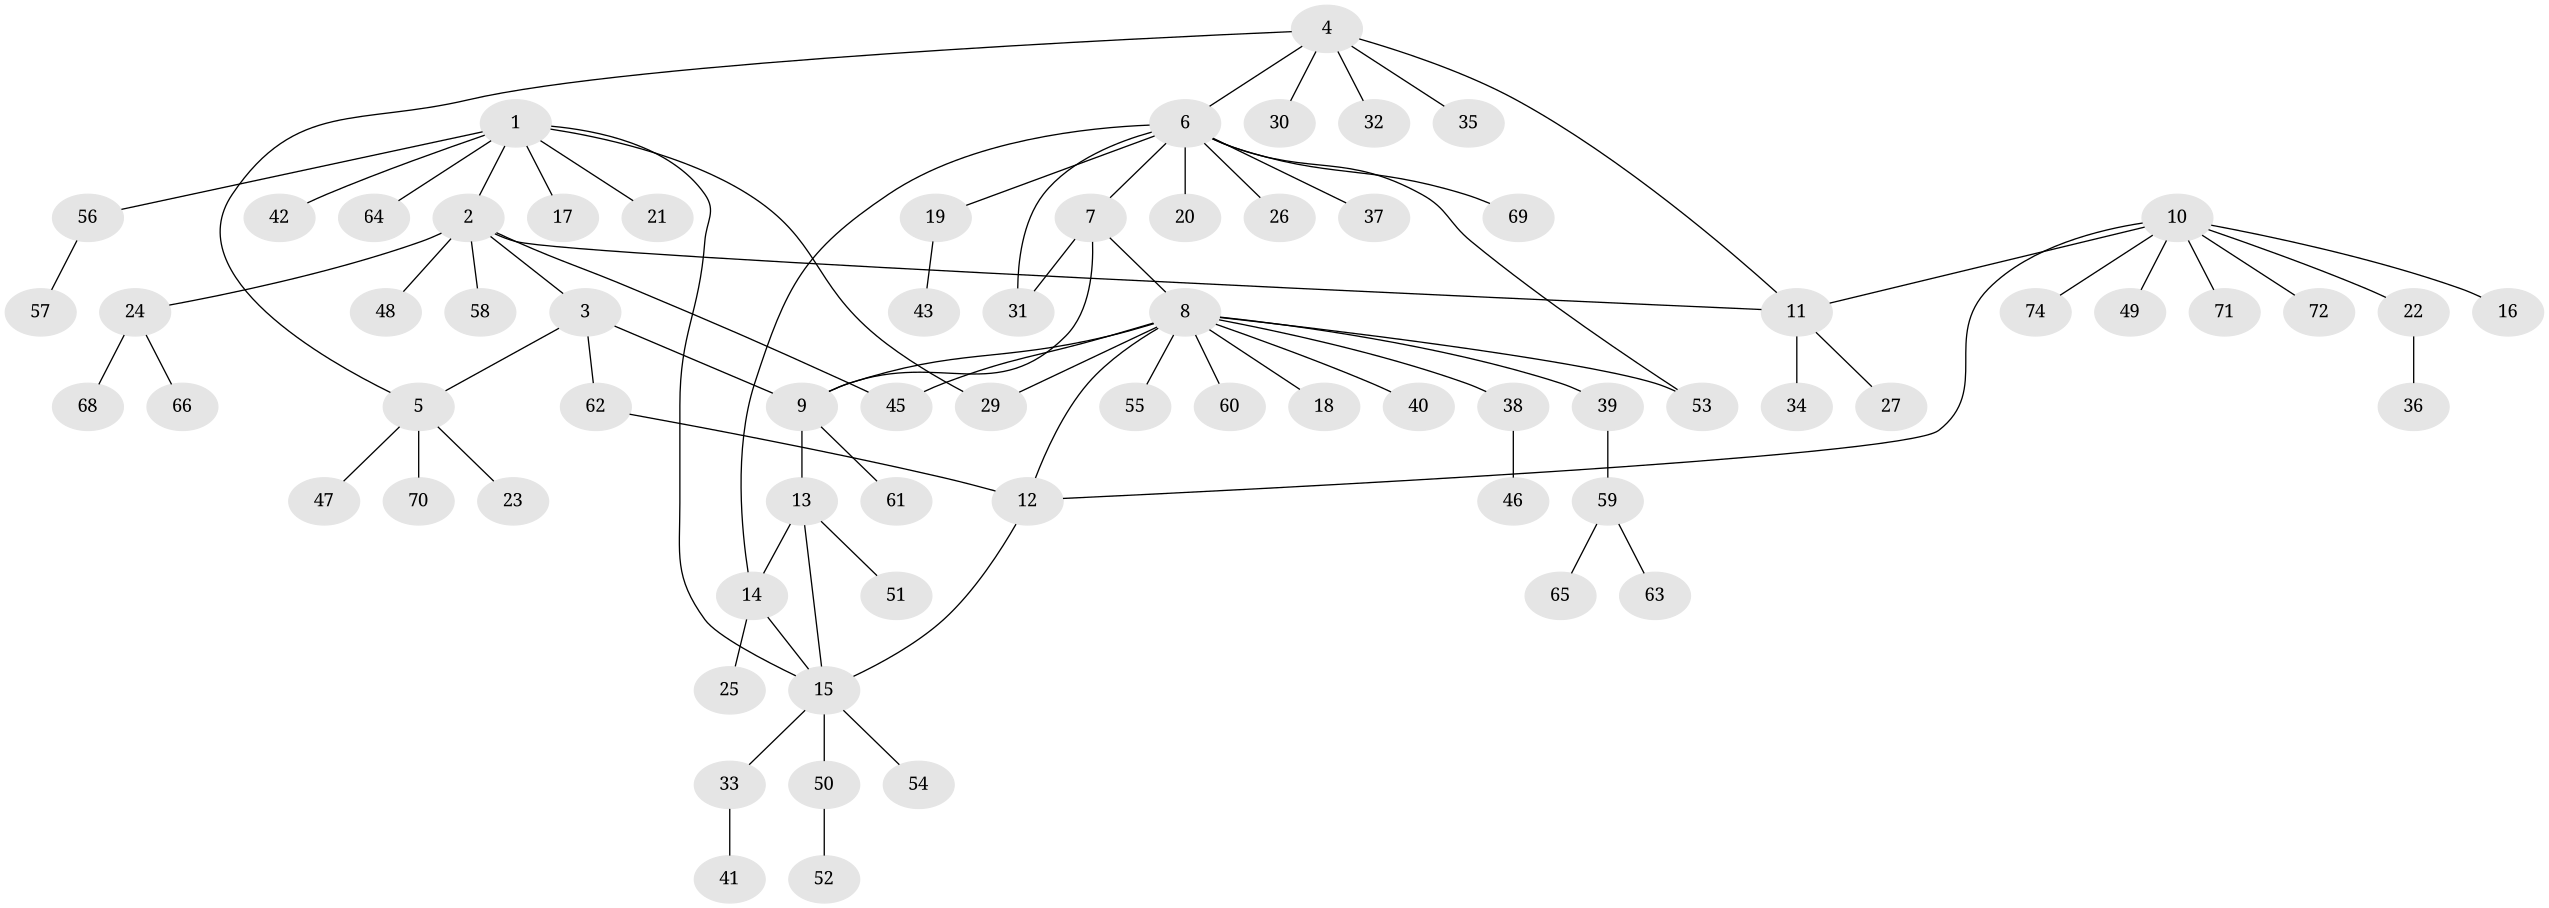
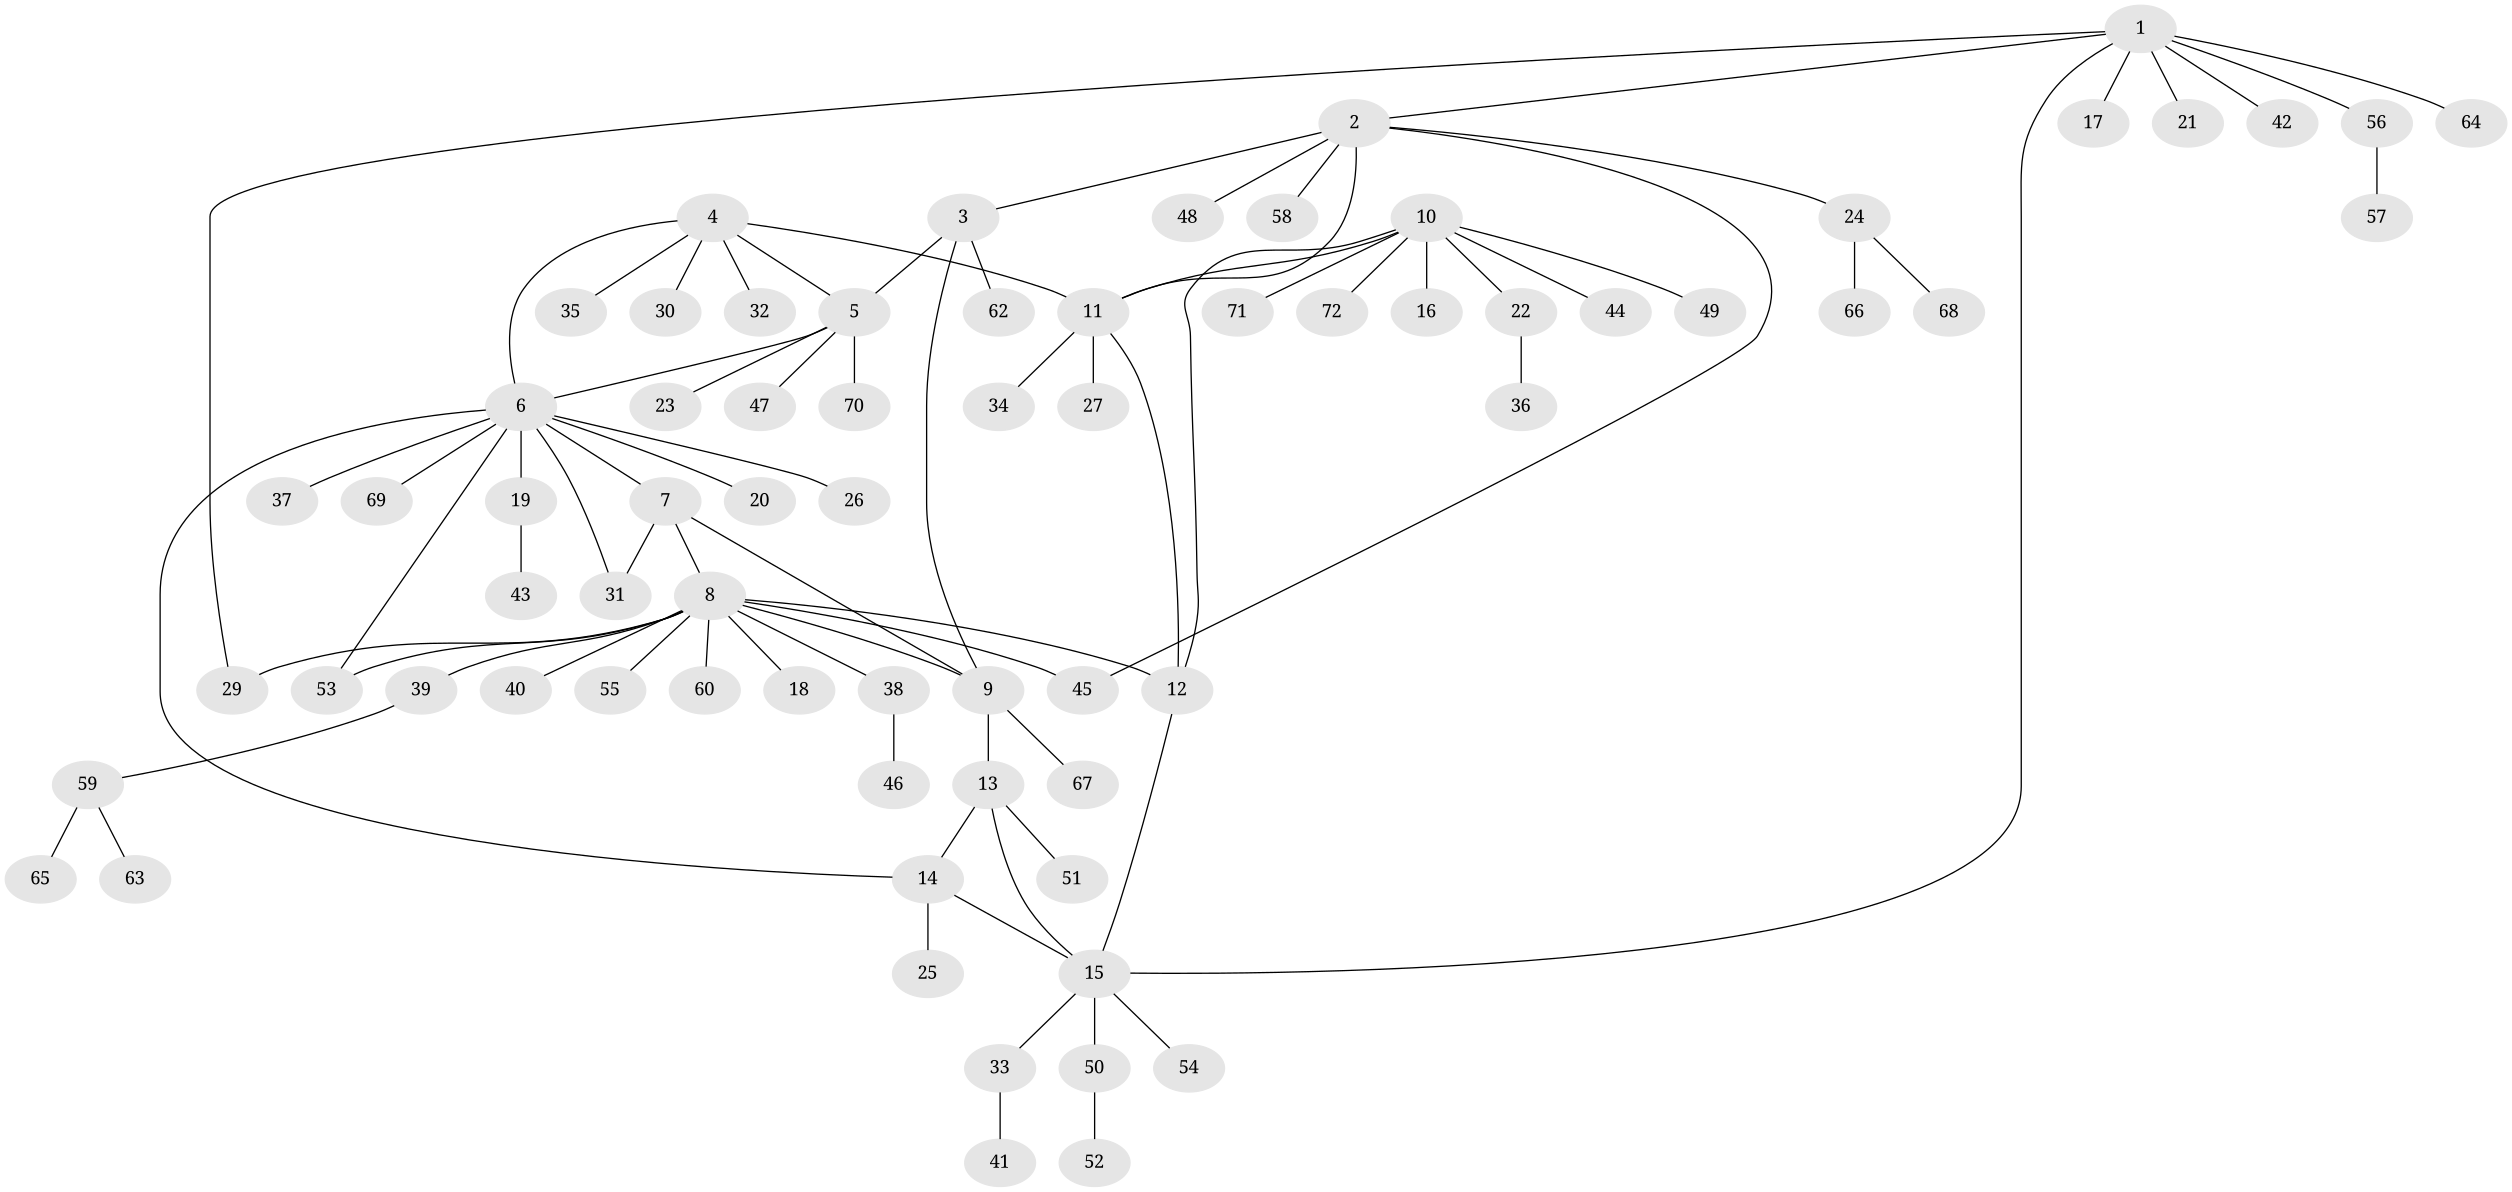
(2036, 312) -> (1616, 312)
none -> (692, 366)
(813, 449) -> (1168, 494)
(896, 501) -> (1083, 785)
